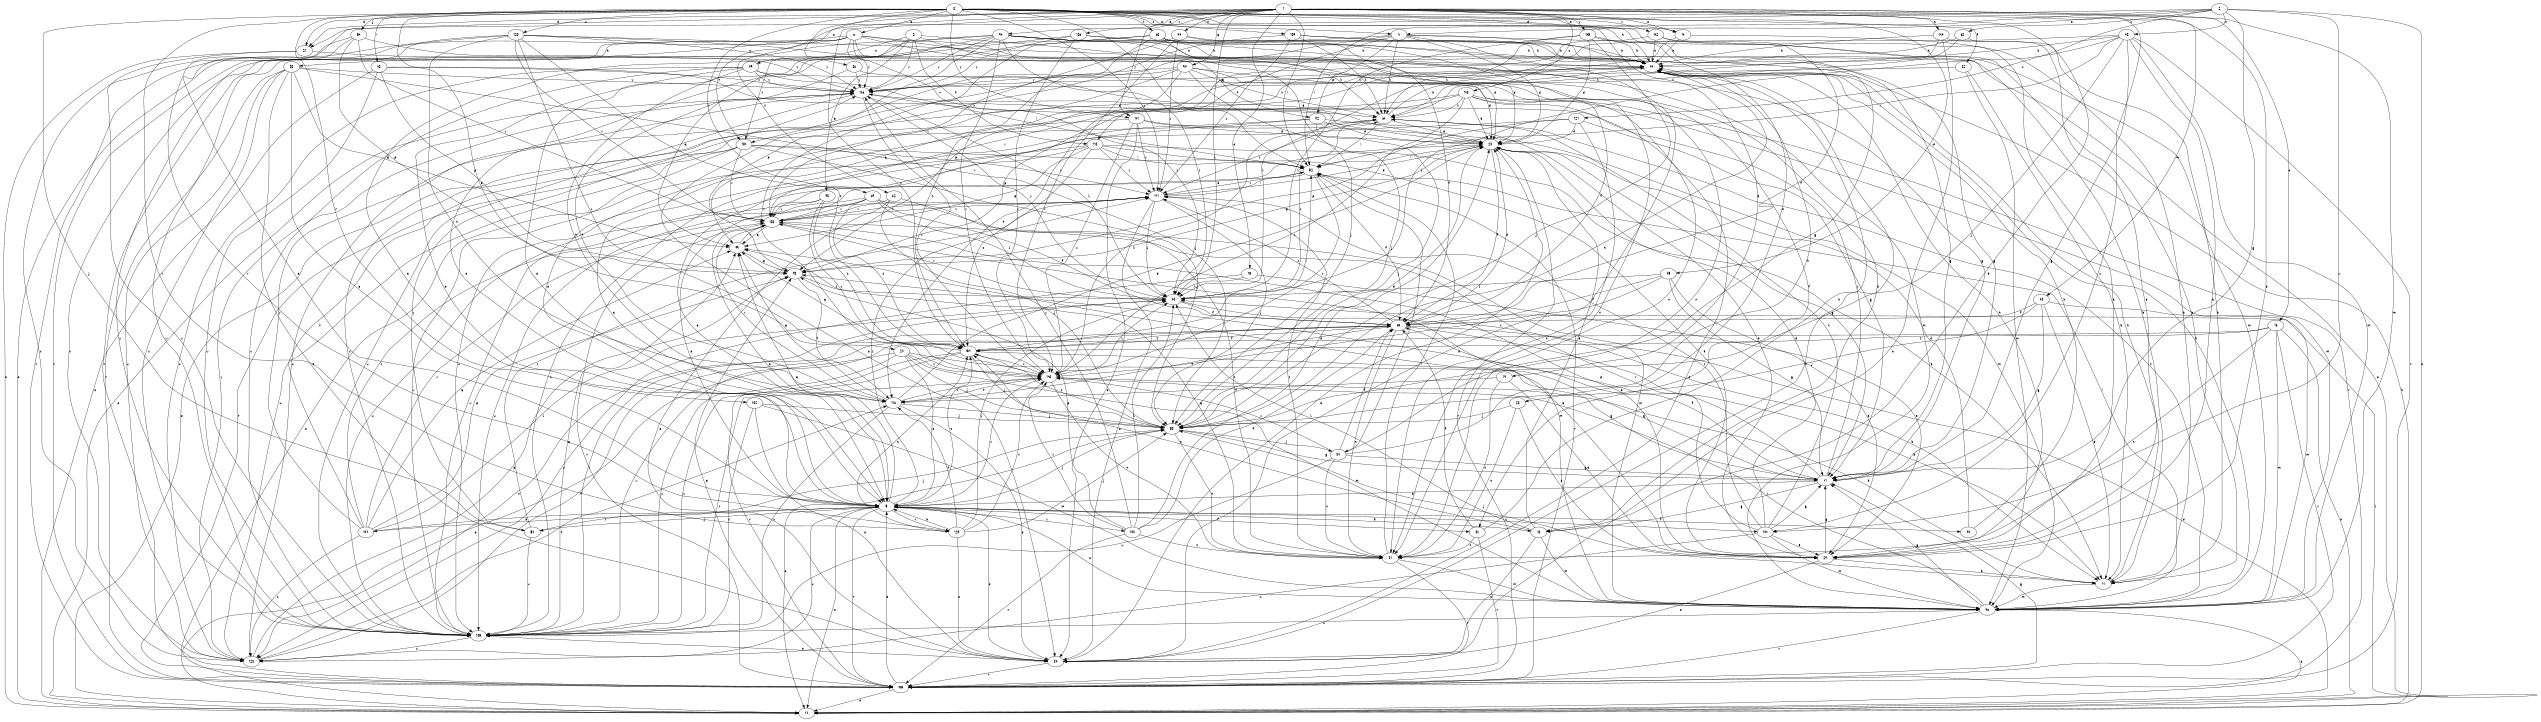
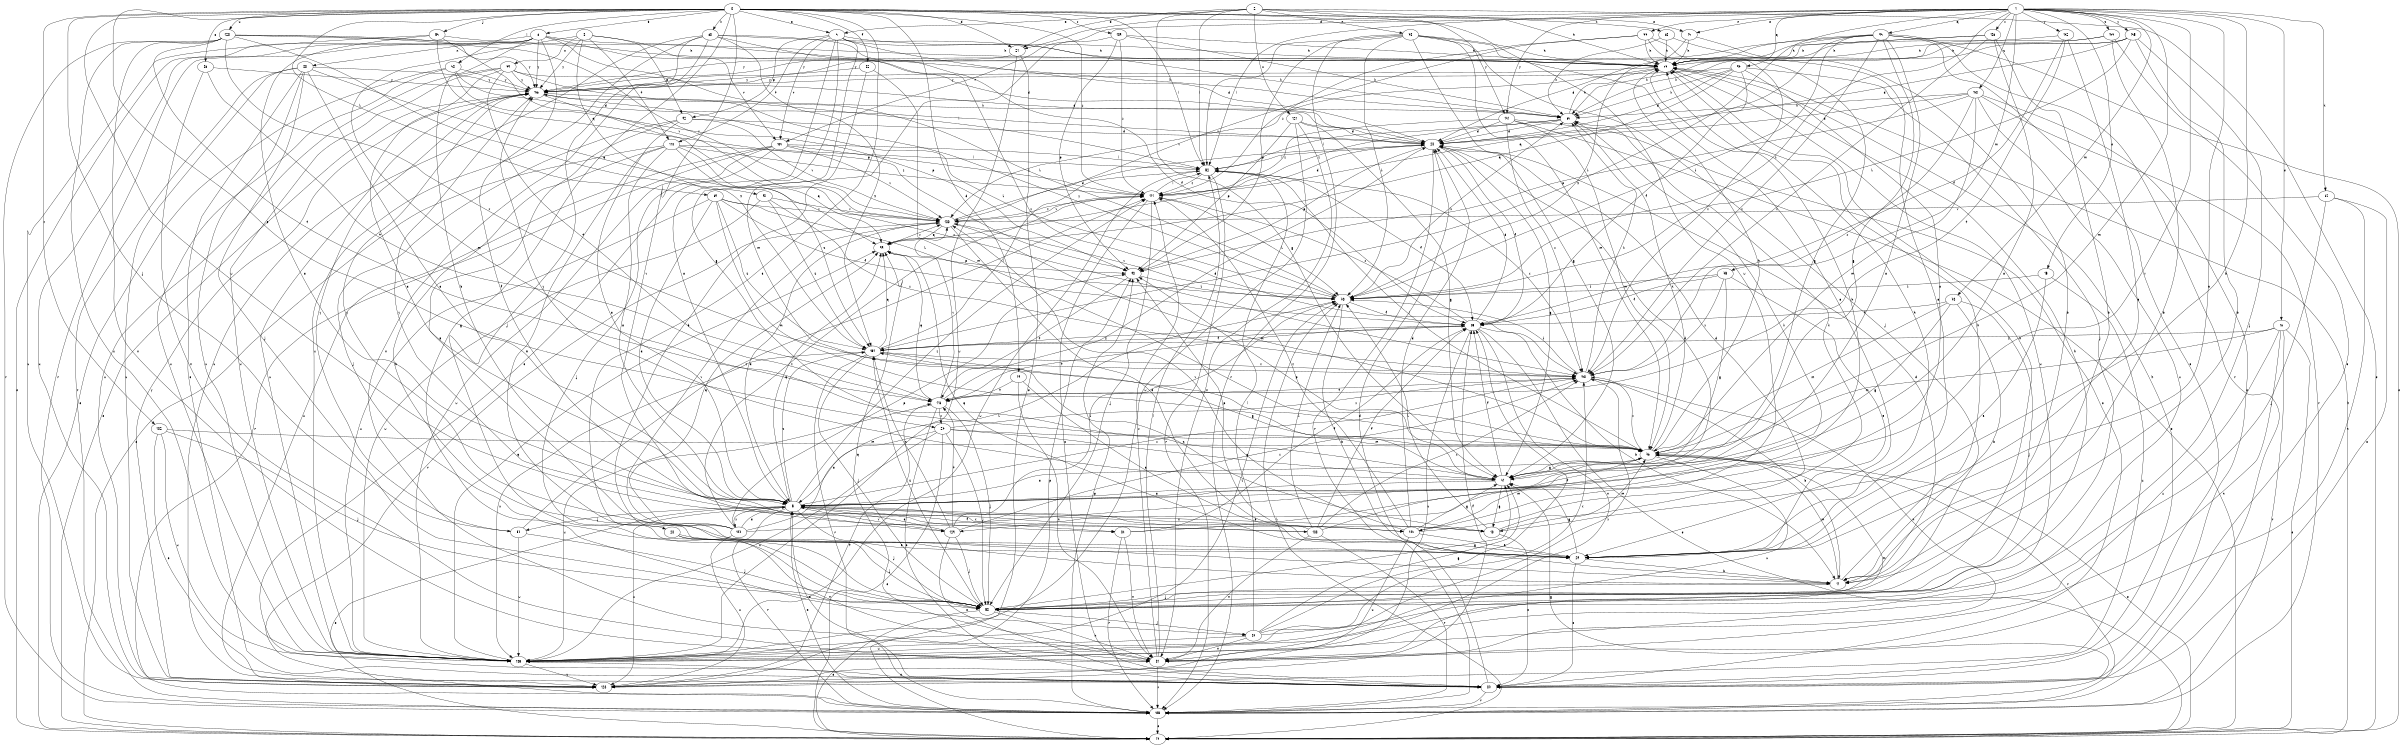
(570, 143) -> (201, 401)
(969, 386) -> (940, 415)
(1969, 532) -> none
